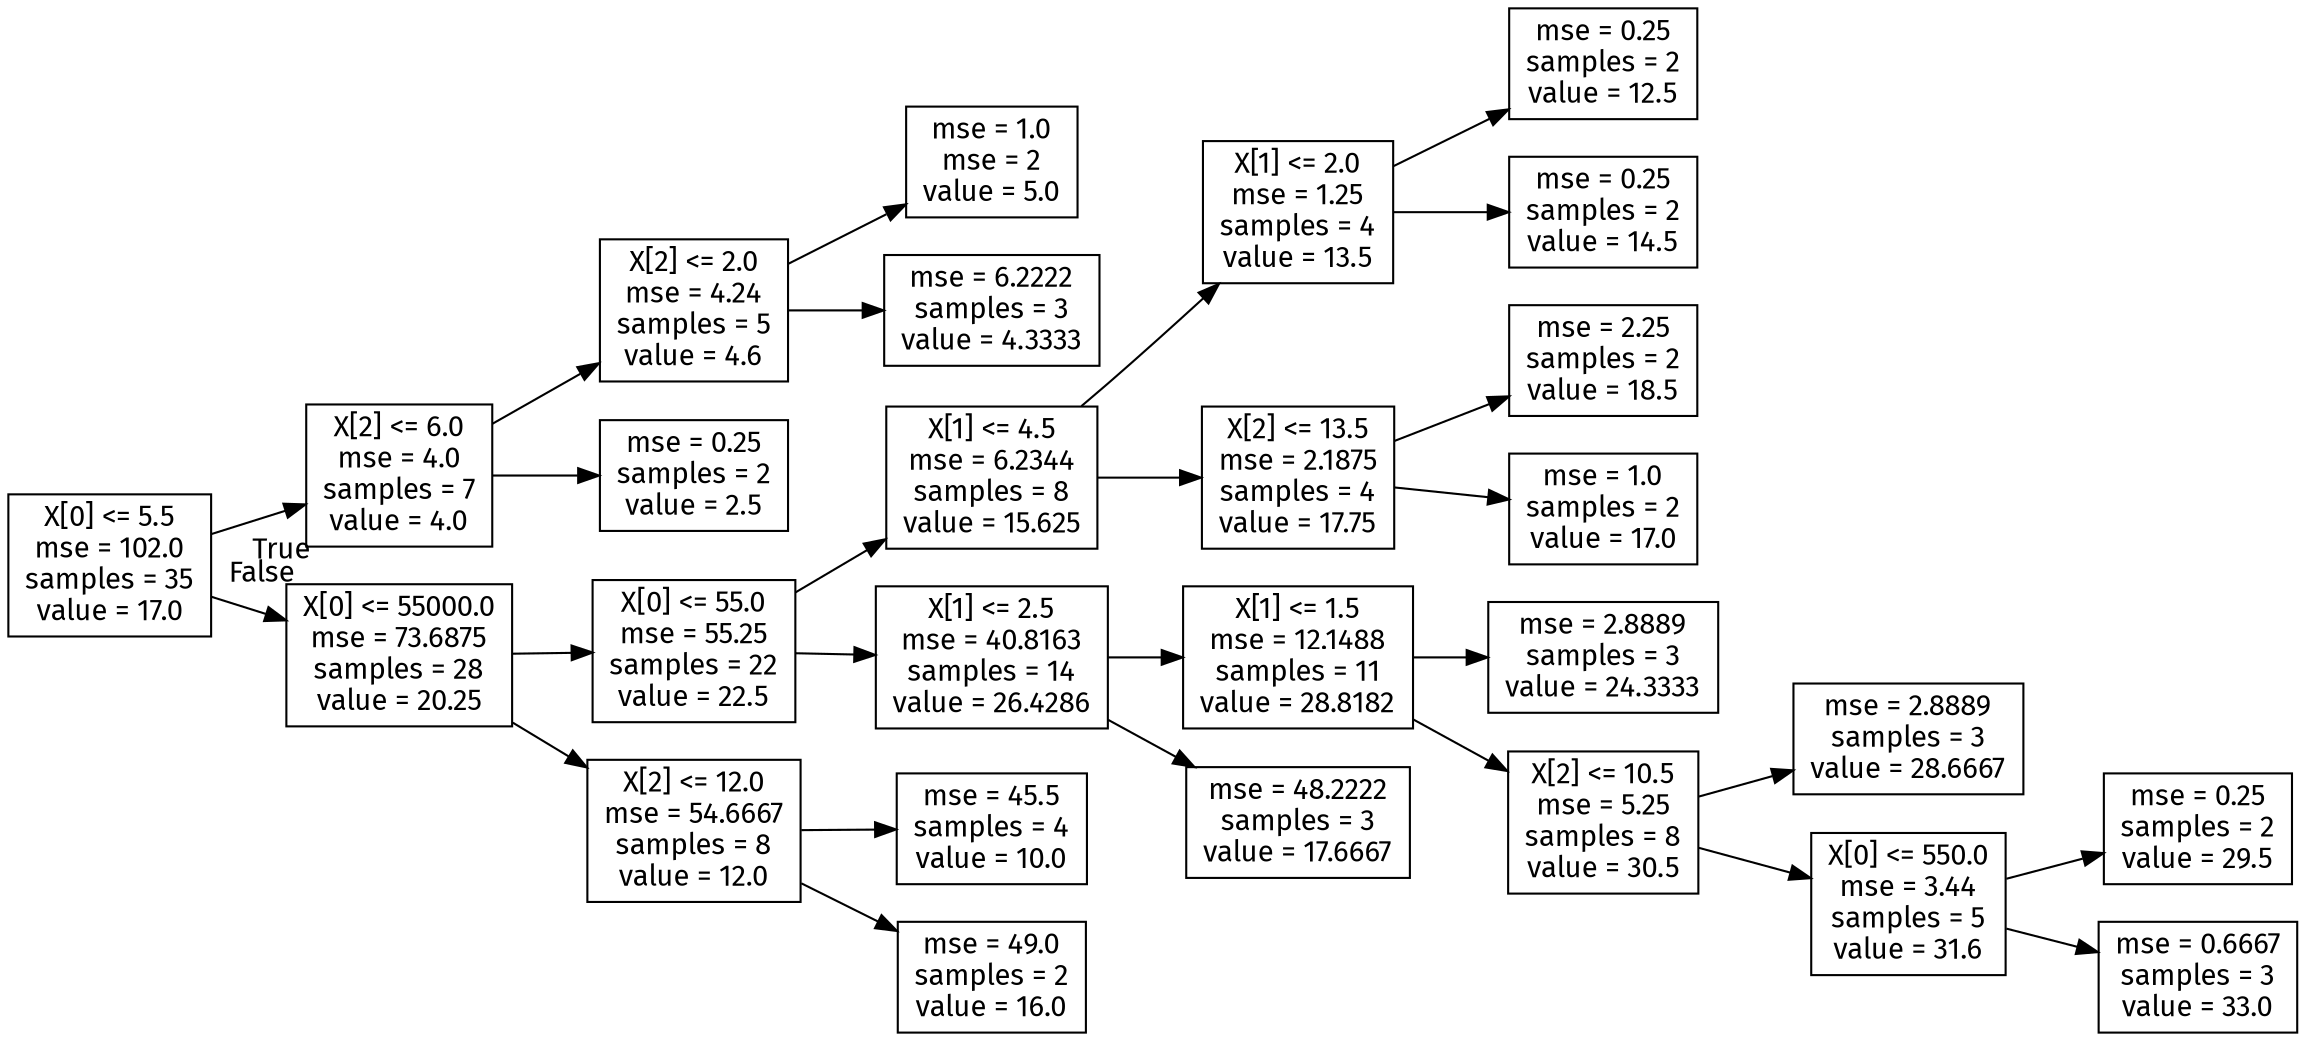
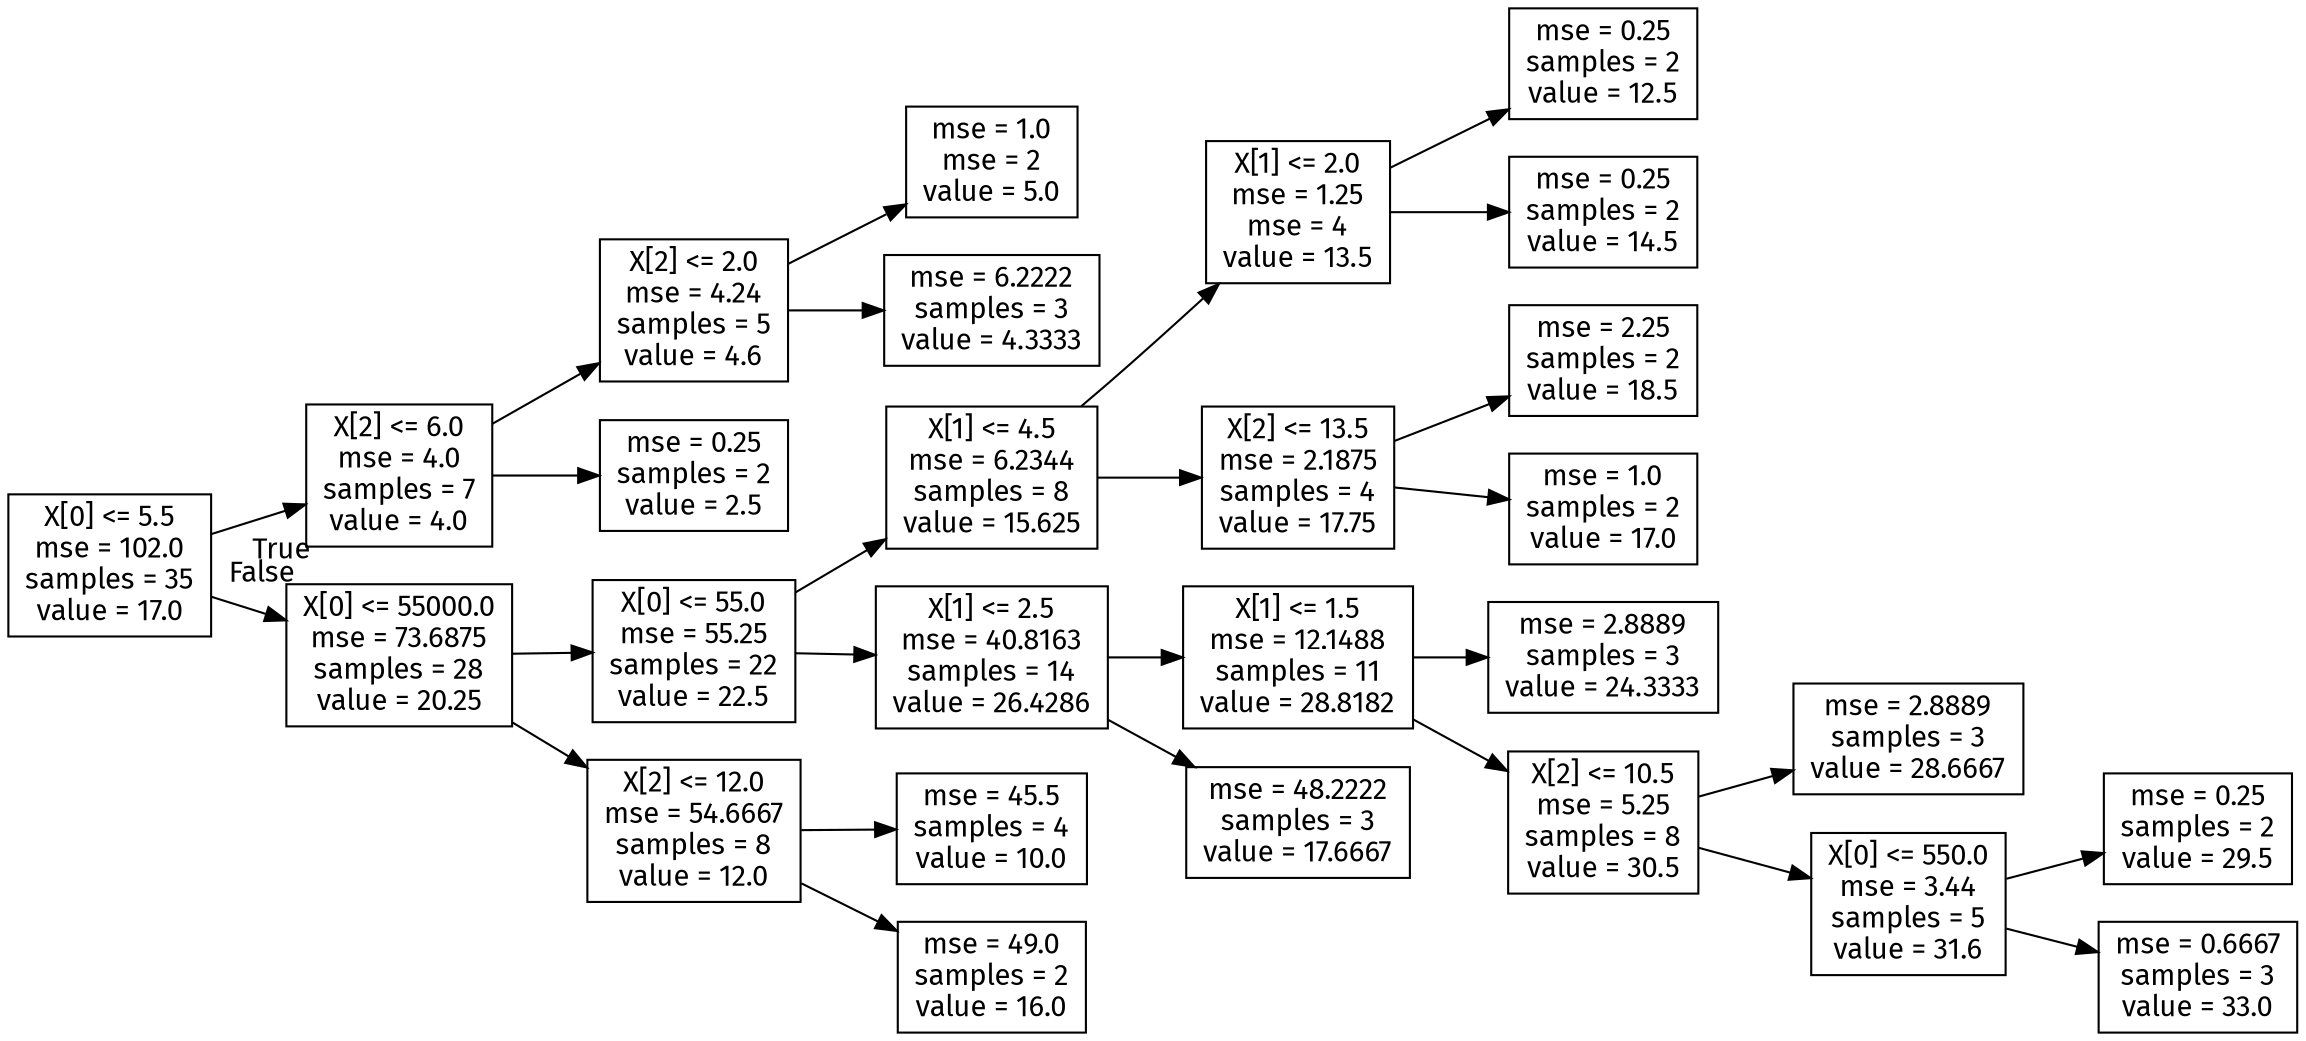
(1298, 212) -> (1298, 212)
